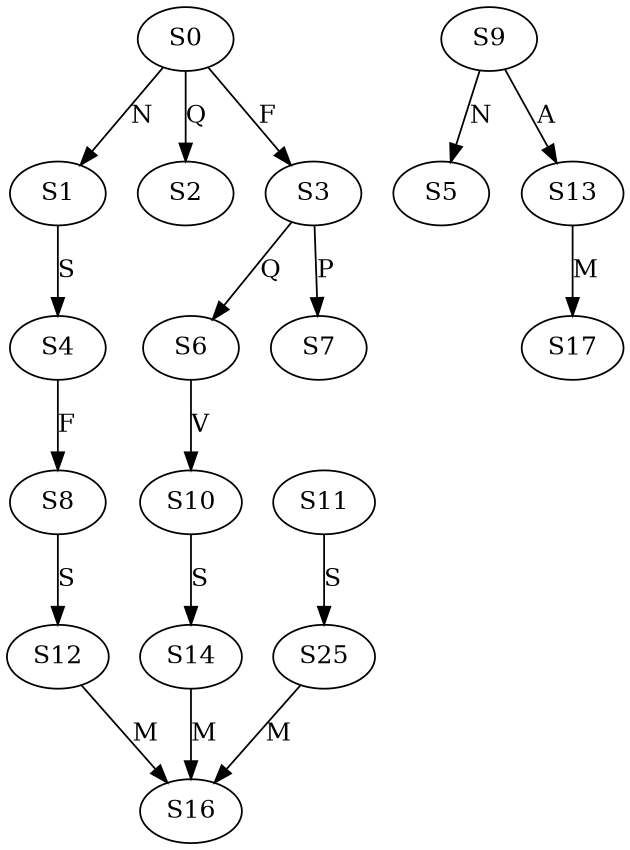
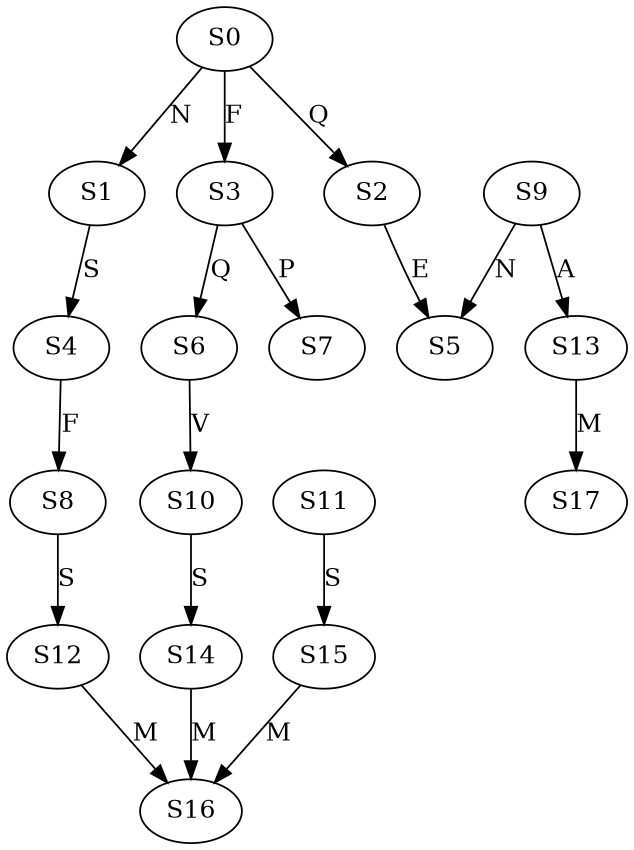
none -> (401, 264)
(324, 657) -> (324, 657)
